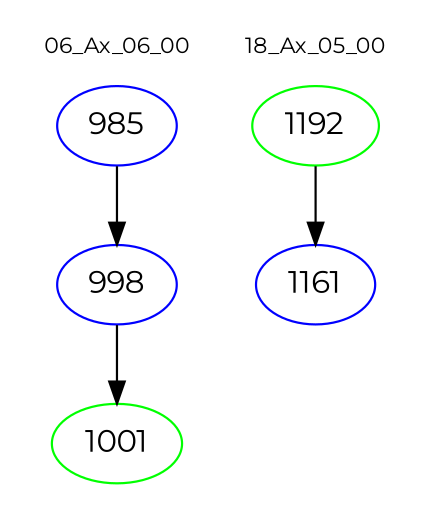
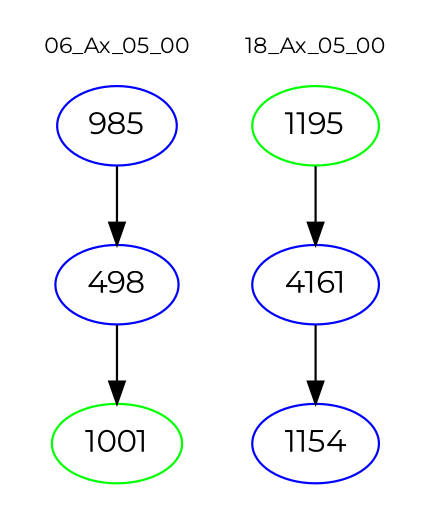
(118, 47) -> (118, 47)
(316, 126) -> (316, 126)
(117, 285) -> (117, 285)
(316, 285) -> (316, 285)
none -> (316, 444)
